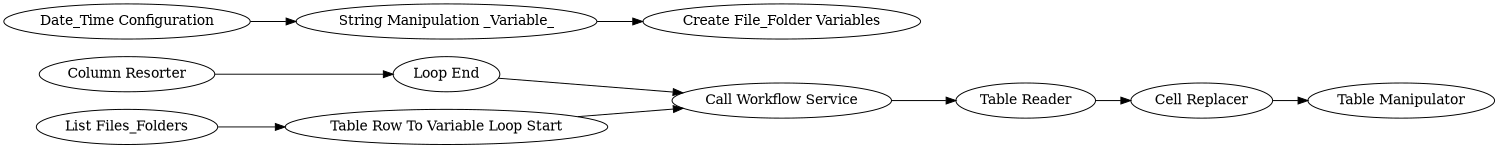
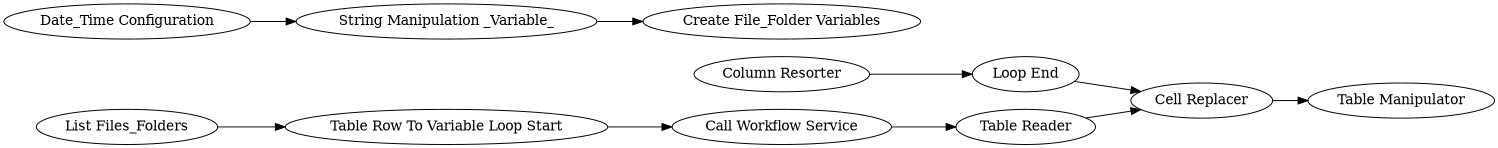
(586, 85) -> (1103, 86)
